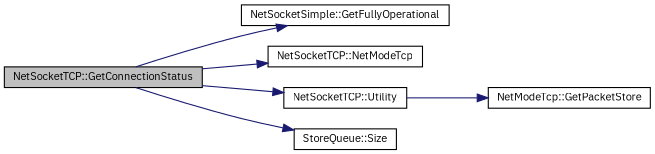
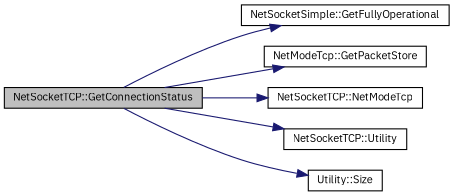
(442, 98) -> (219, 78)
(345, 139) -> (345, 181)
